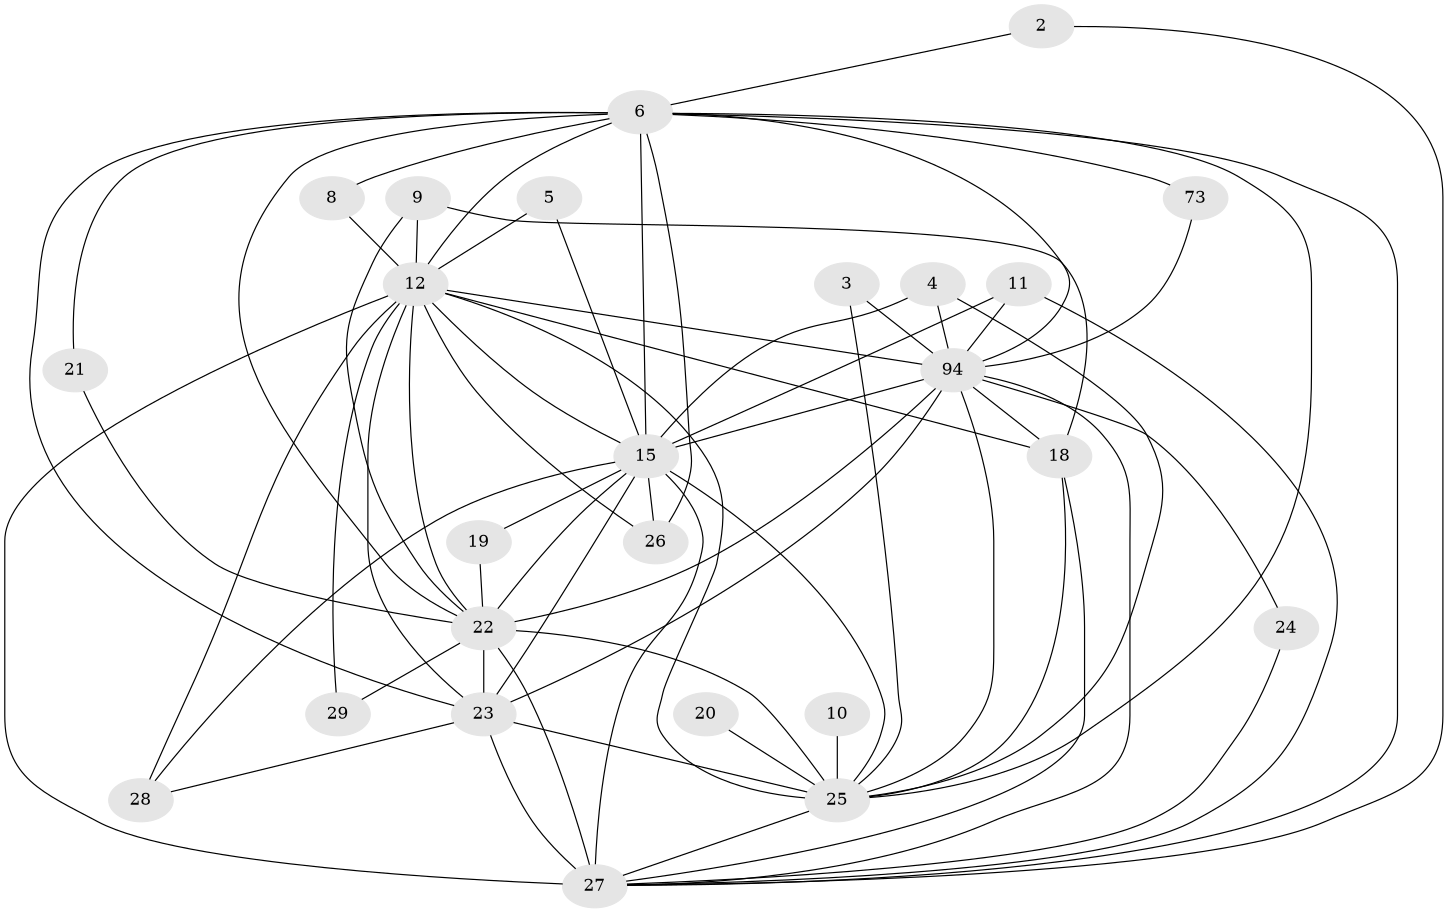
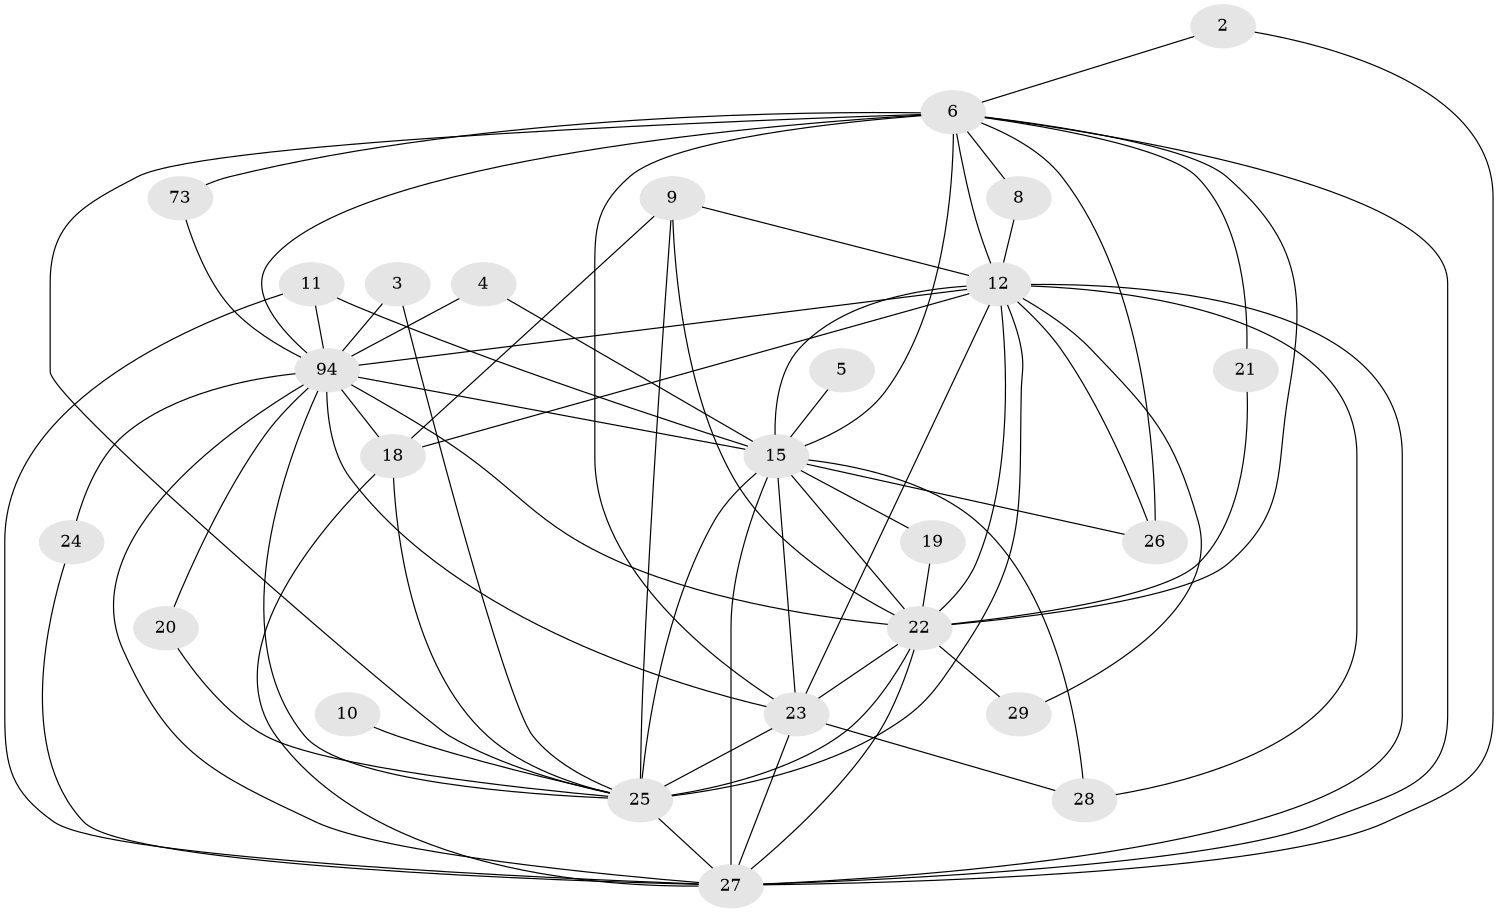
(483, 241) -> none
none -> (230, 490)
(1144, 574) -> (653, 499)
